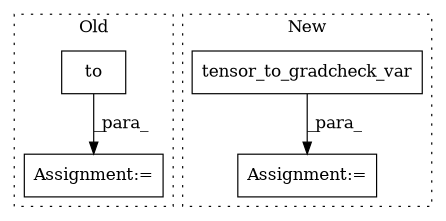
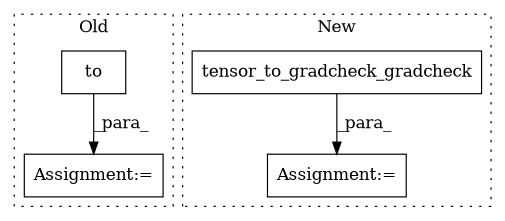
(307, 72) -> (337, 72)
